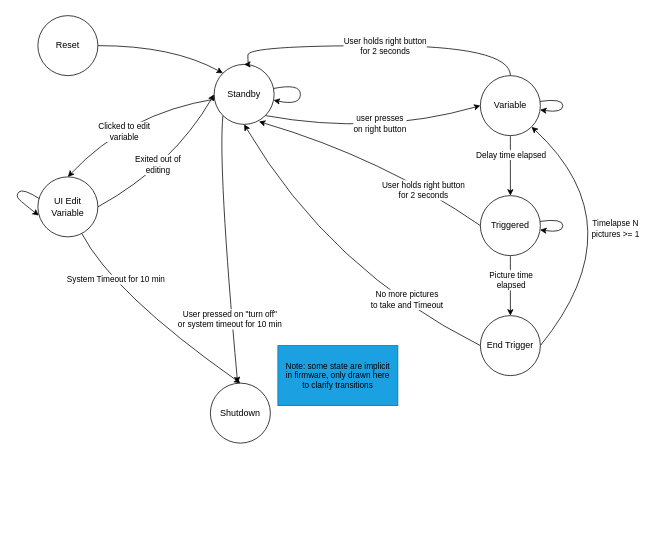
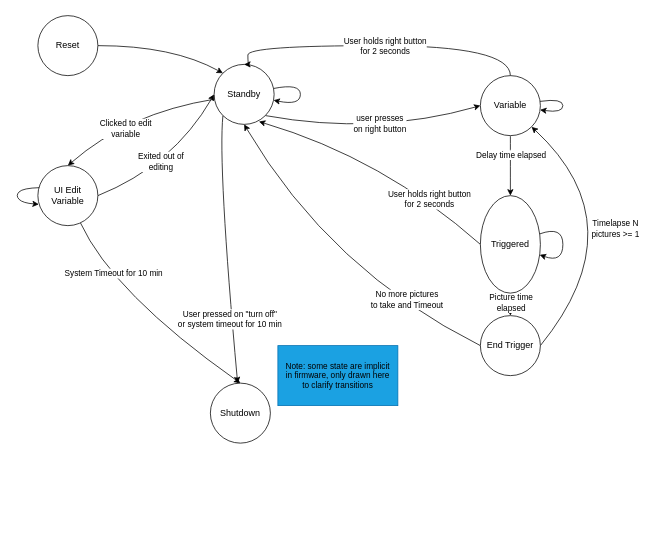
(68, 207) -> (68, 195)
(510, 225) -> (510, 244)
